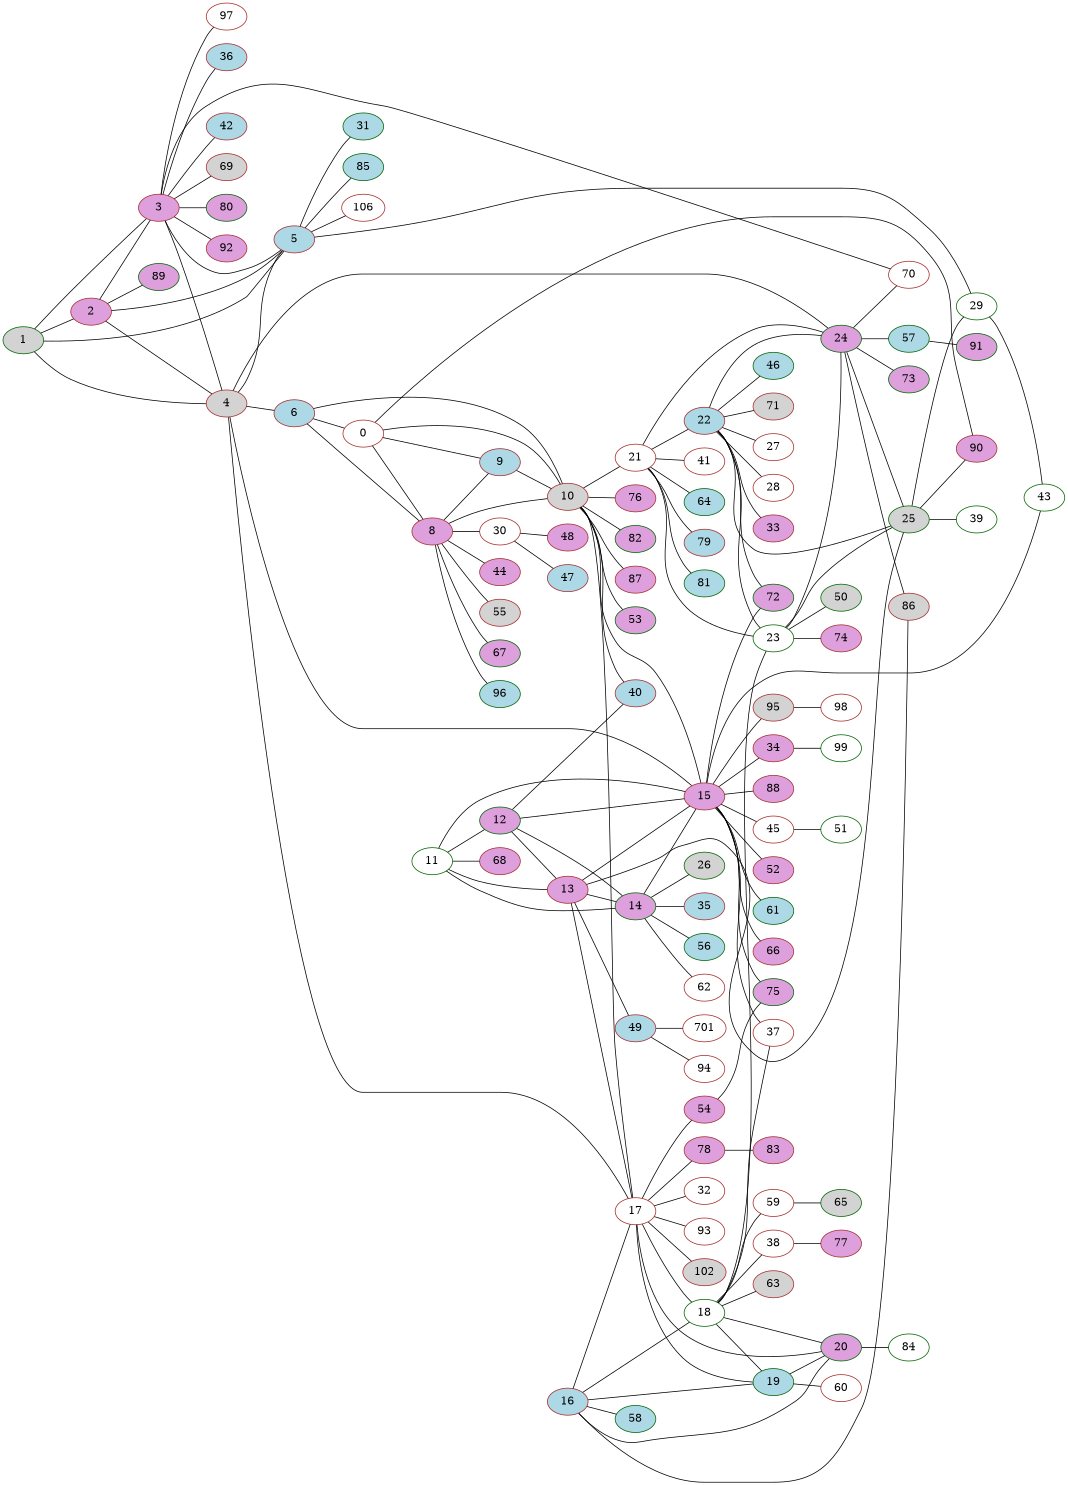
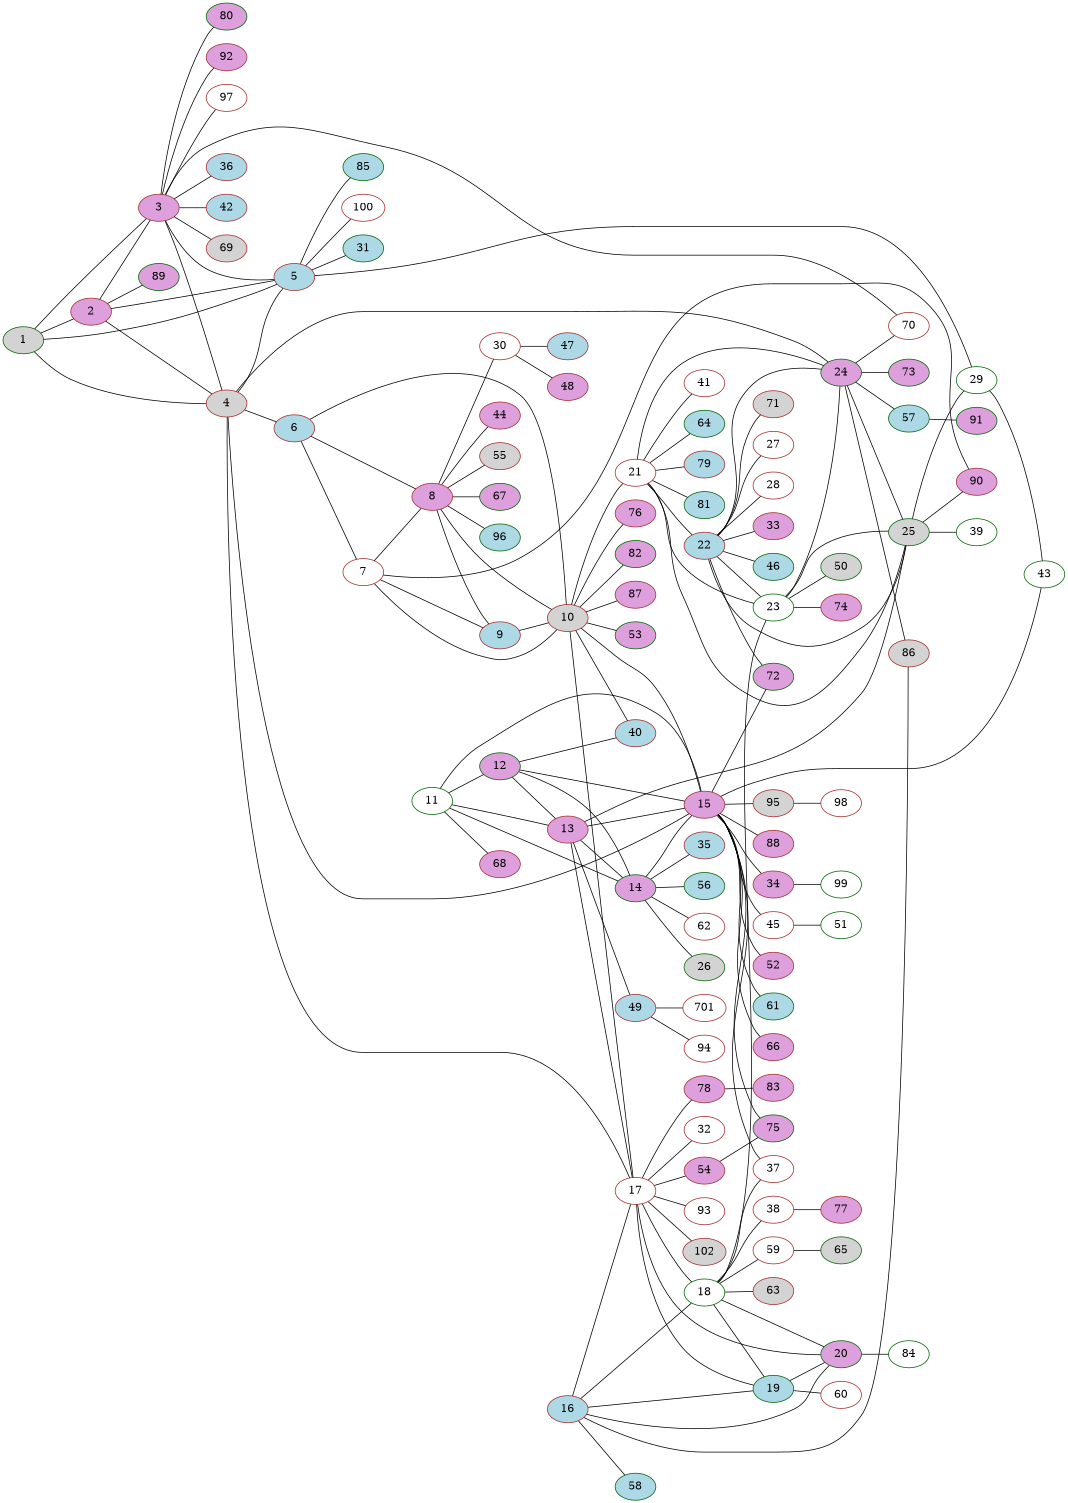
(363, 208) -> (363, 208)
(363, 434) -> (363, 572)
none -> (741, 690)
